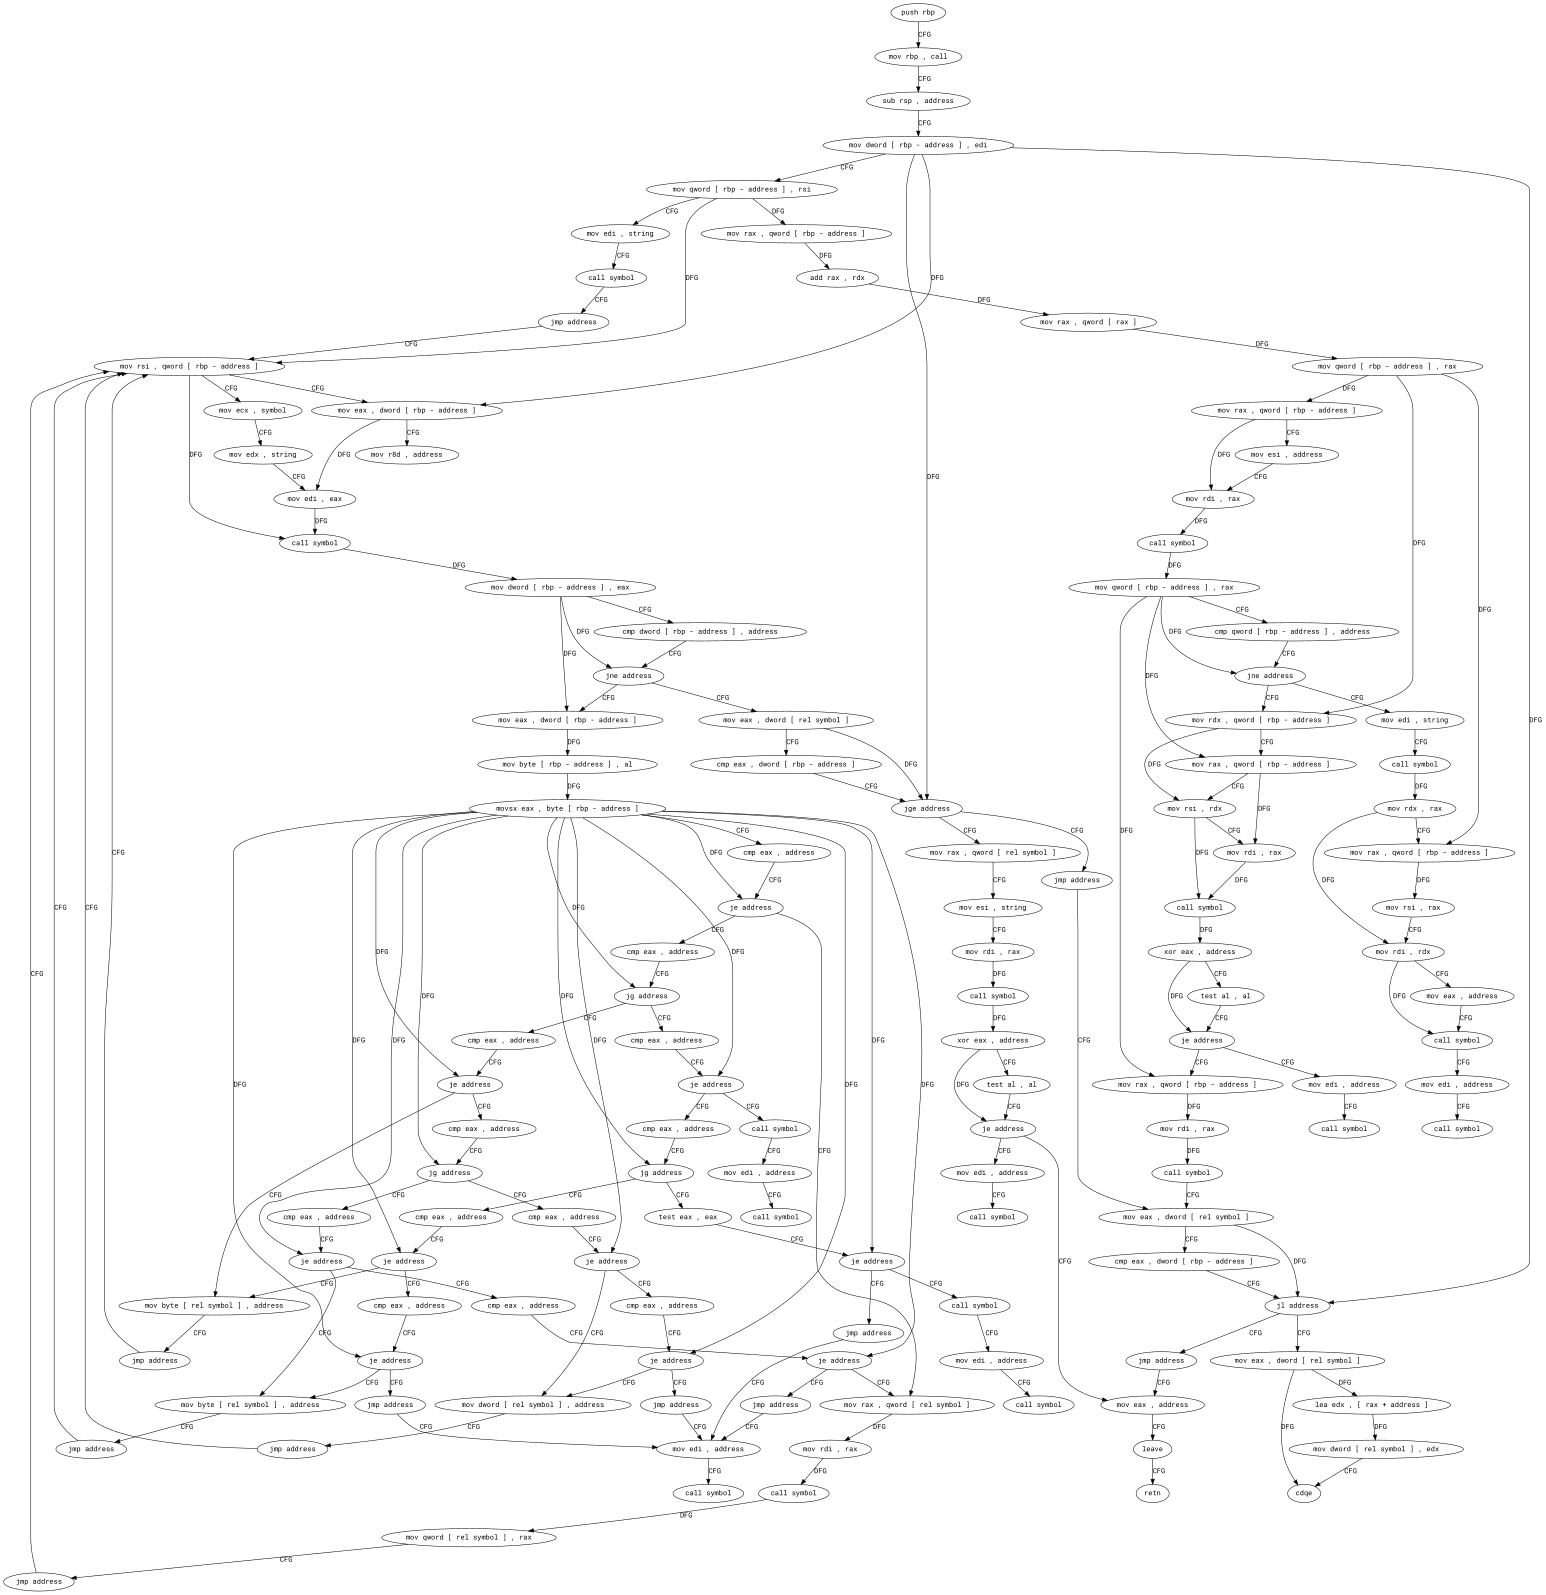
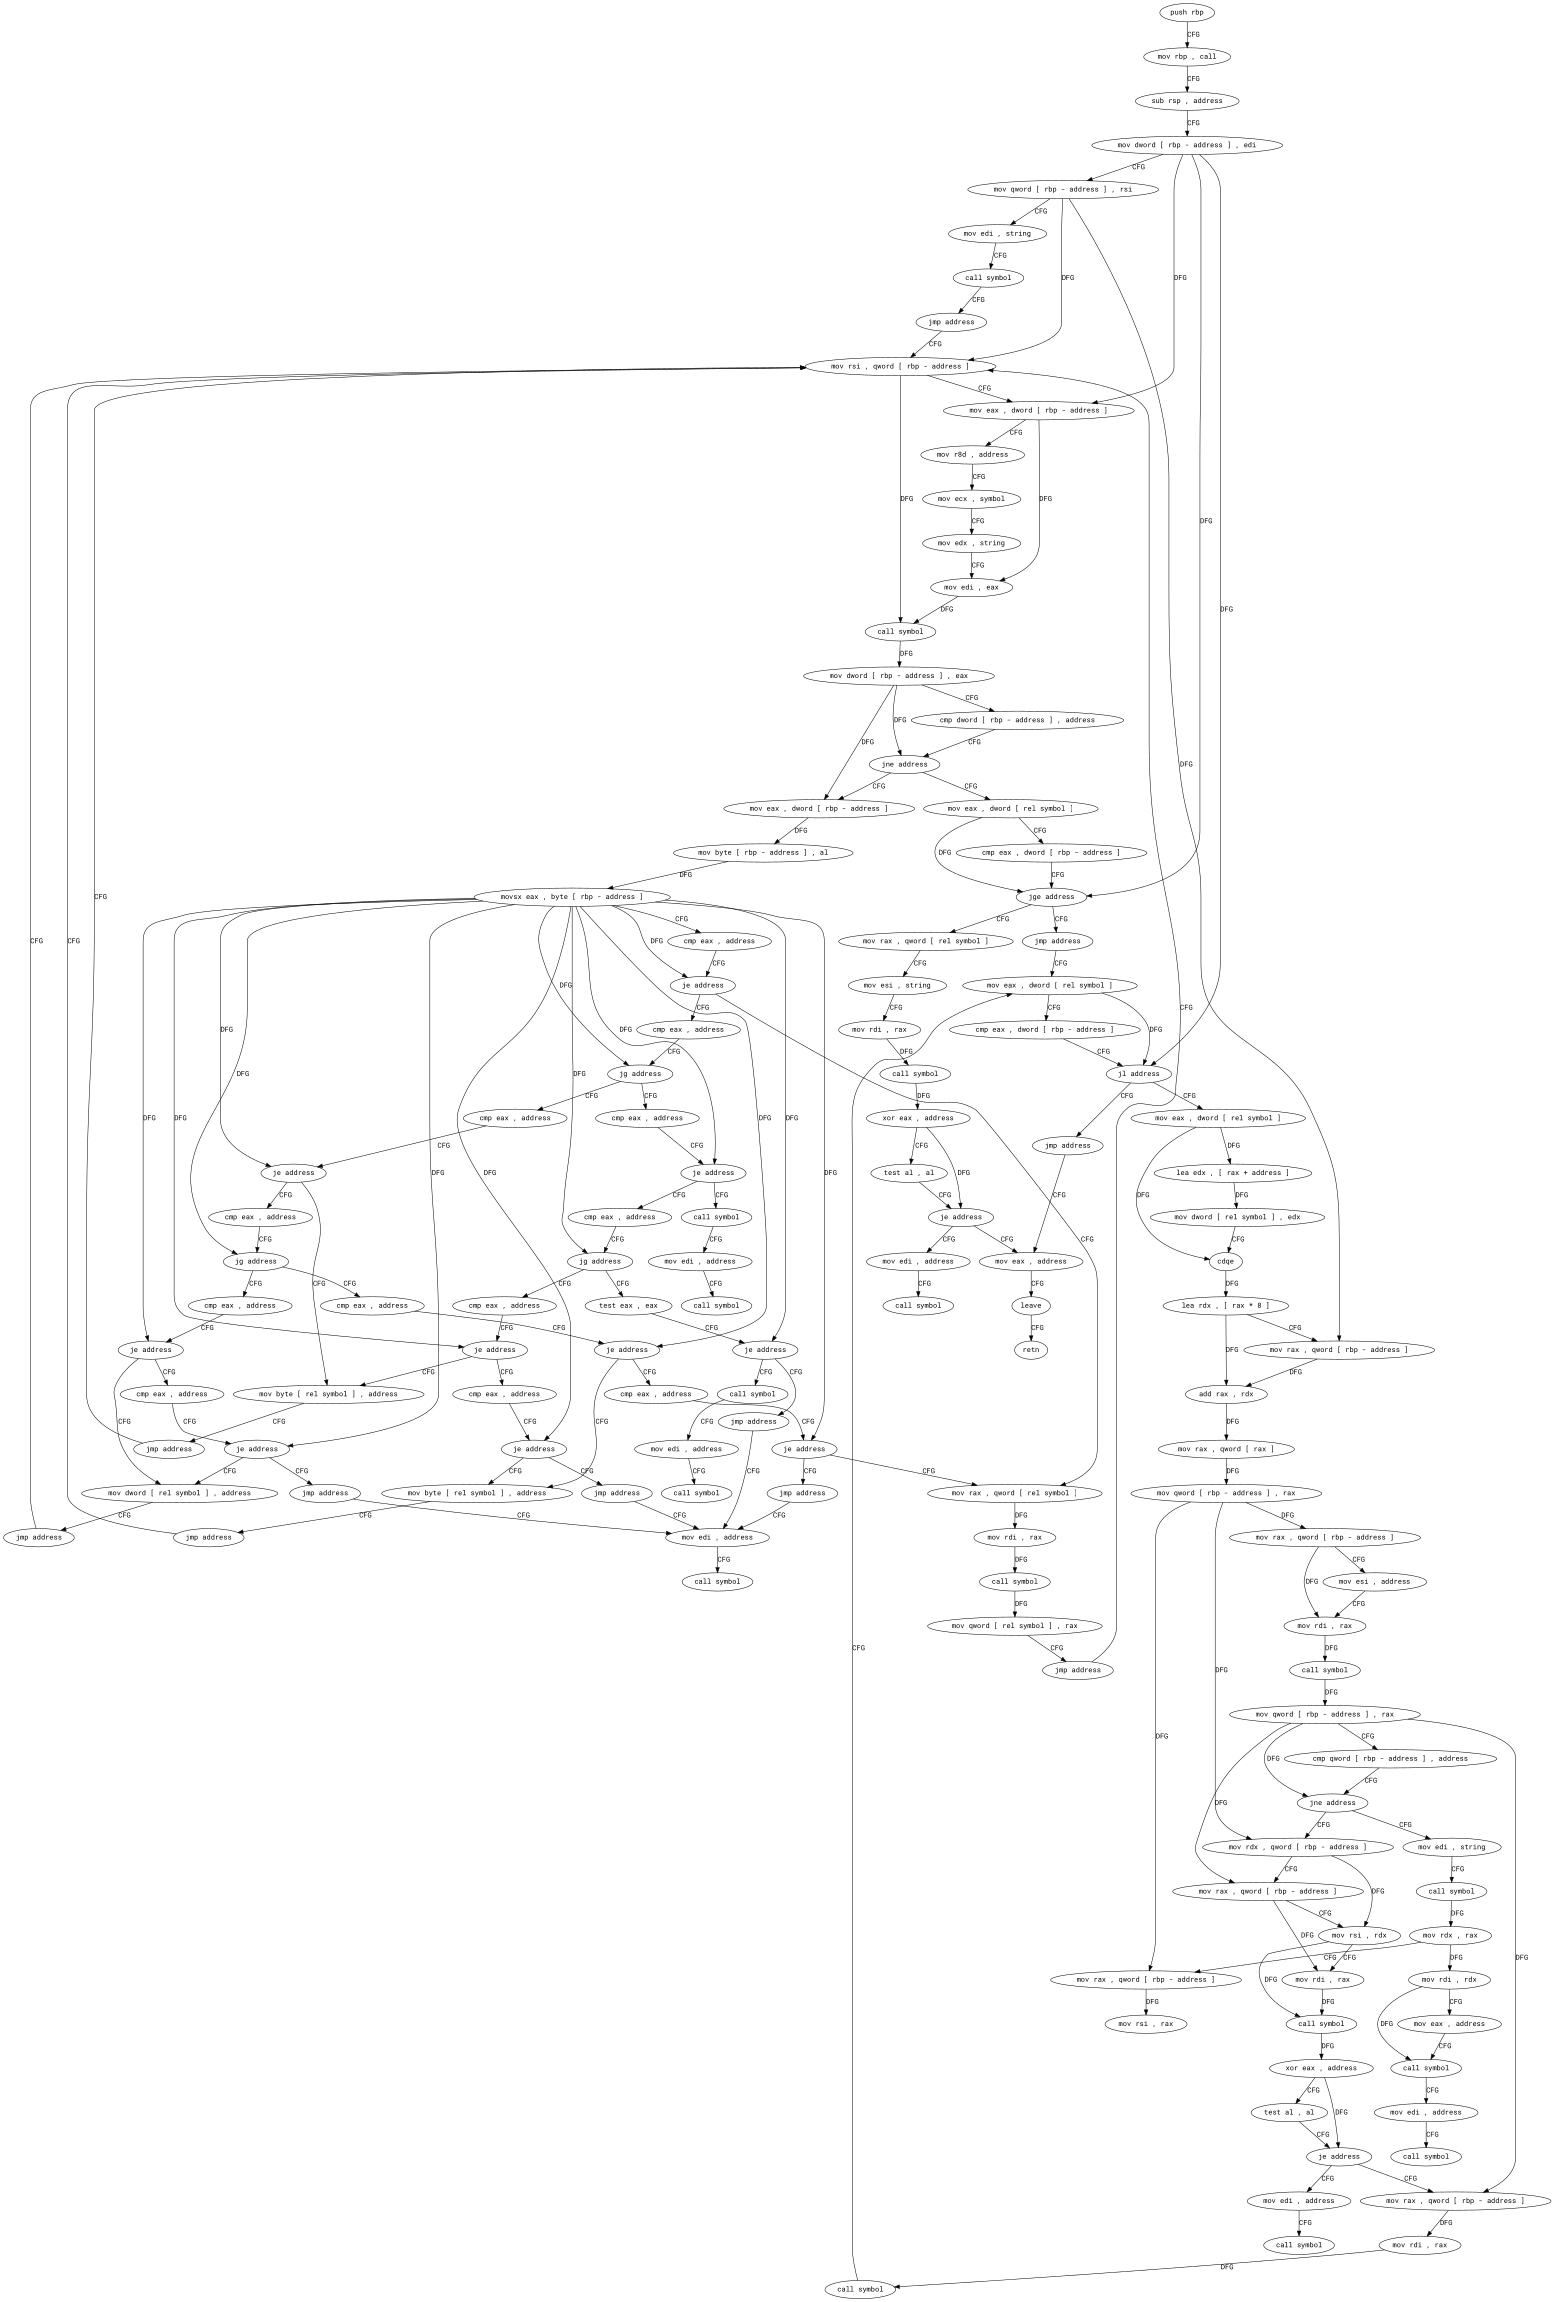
(219, 387) -> (972, 475)
(1409, 927) -> none
none -> (1226, 1306)
